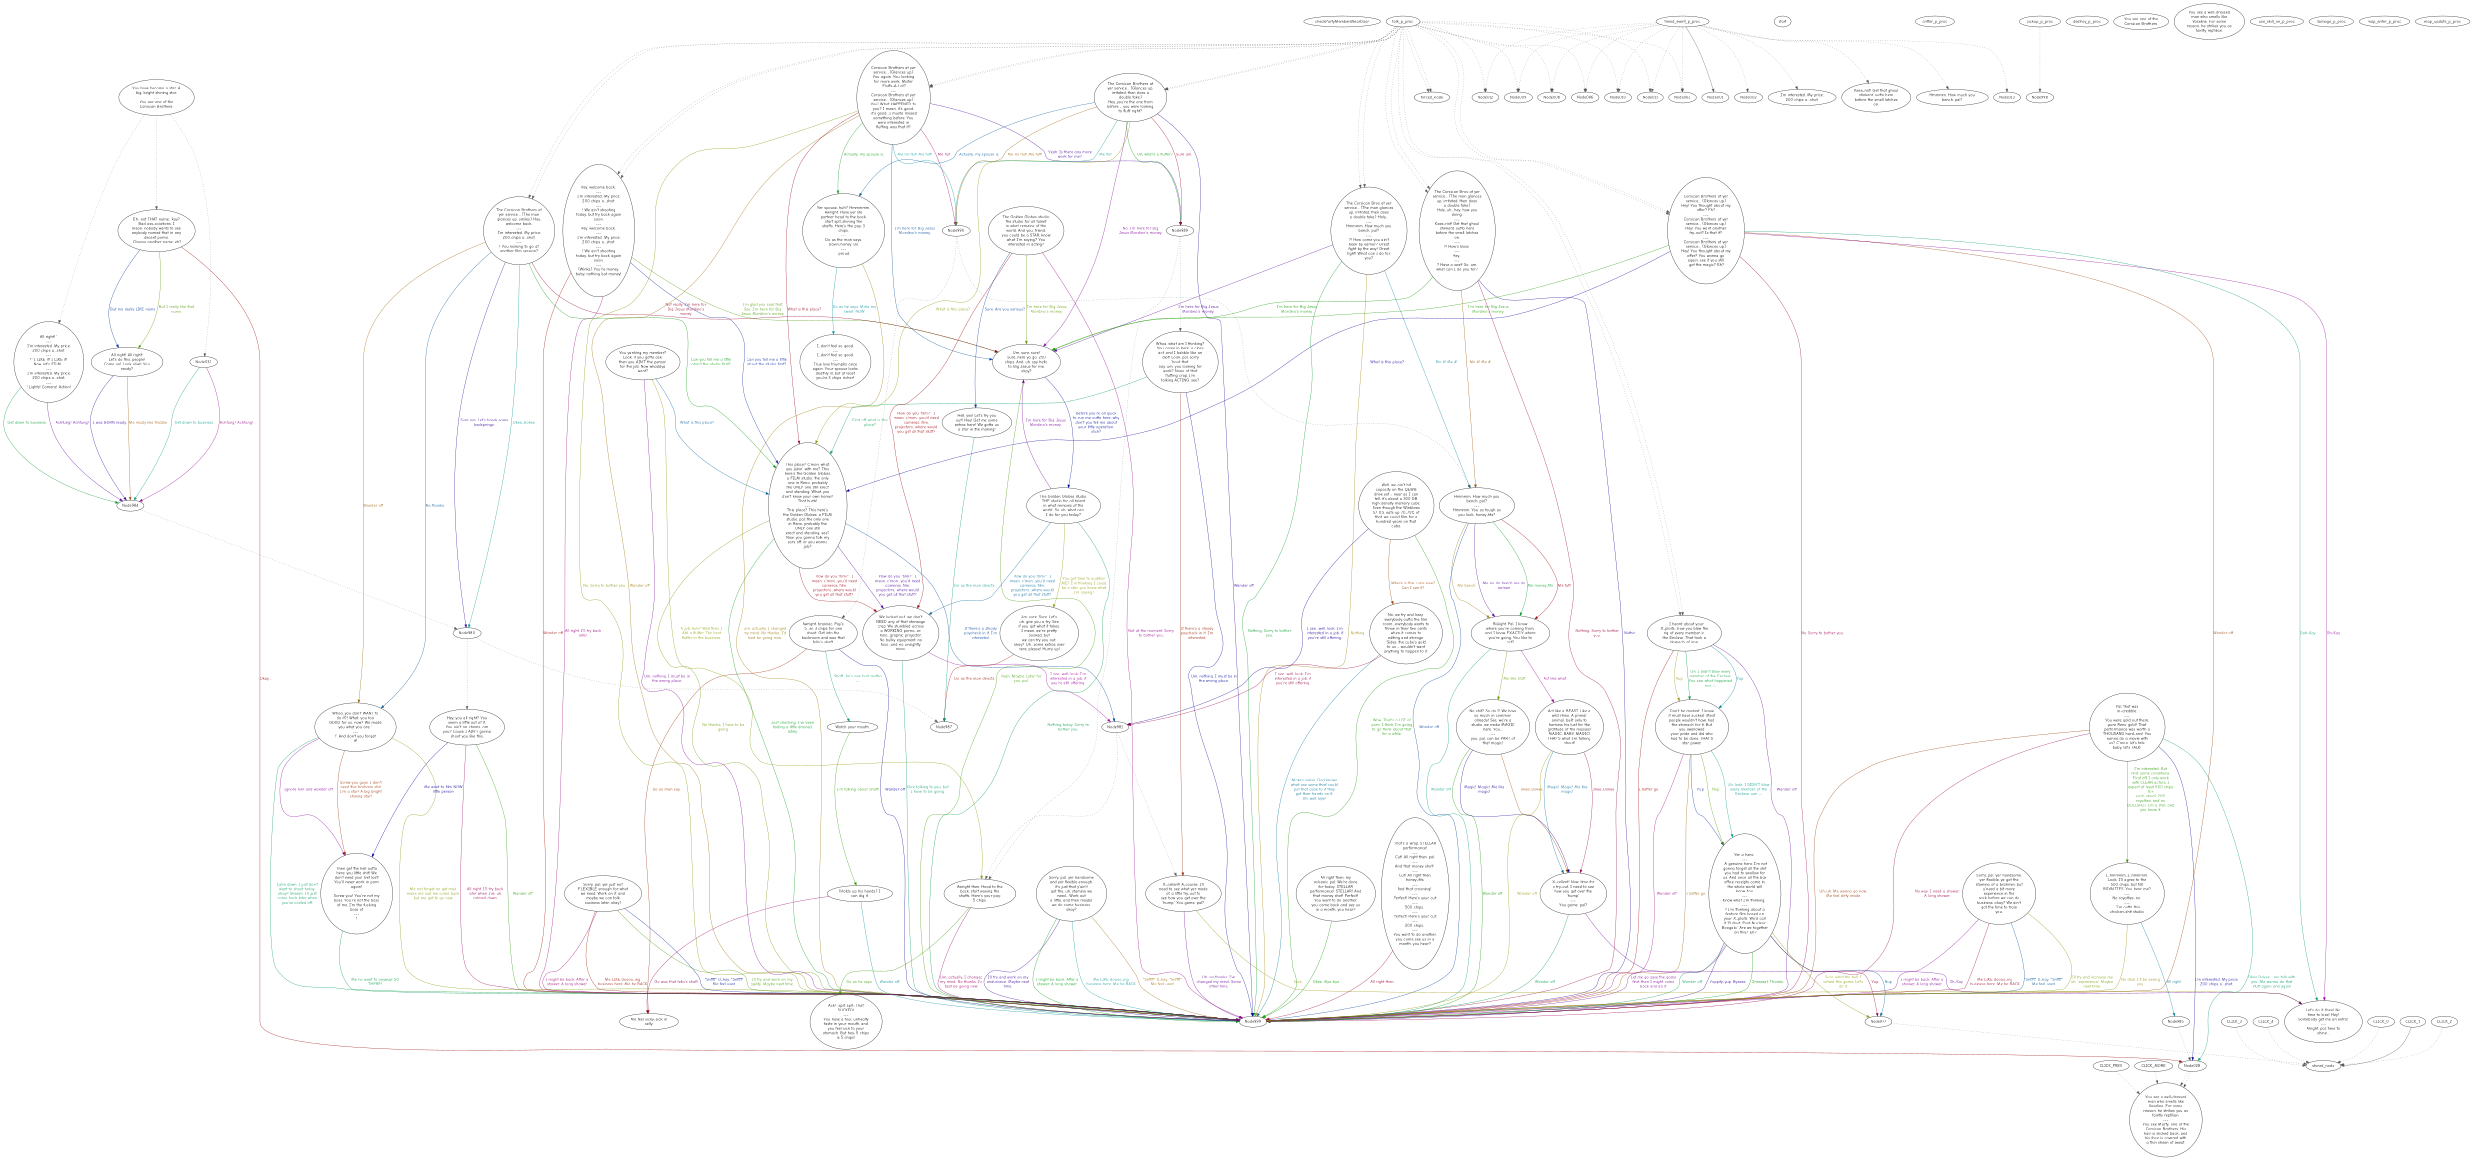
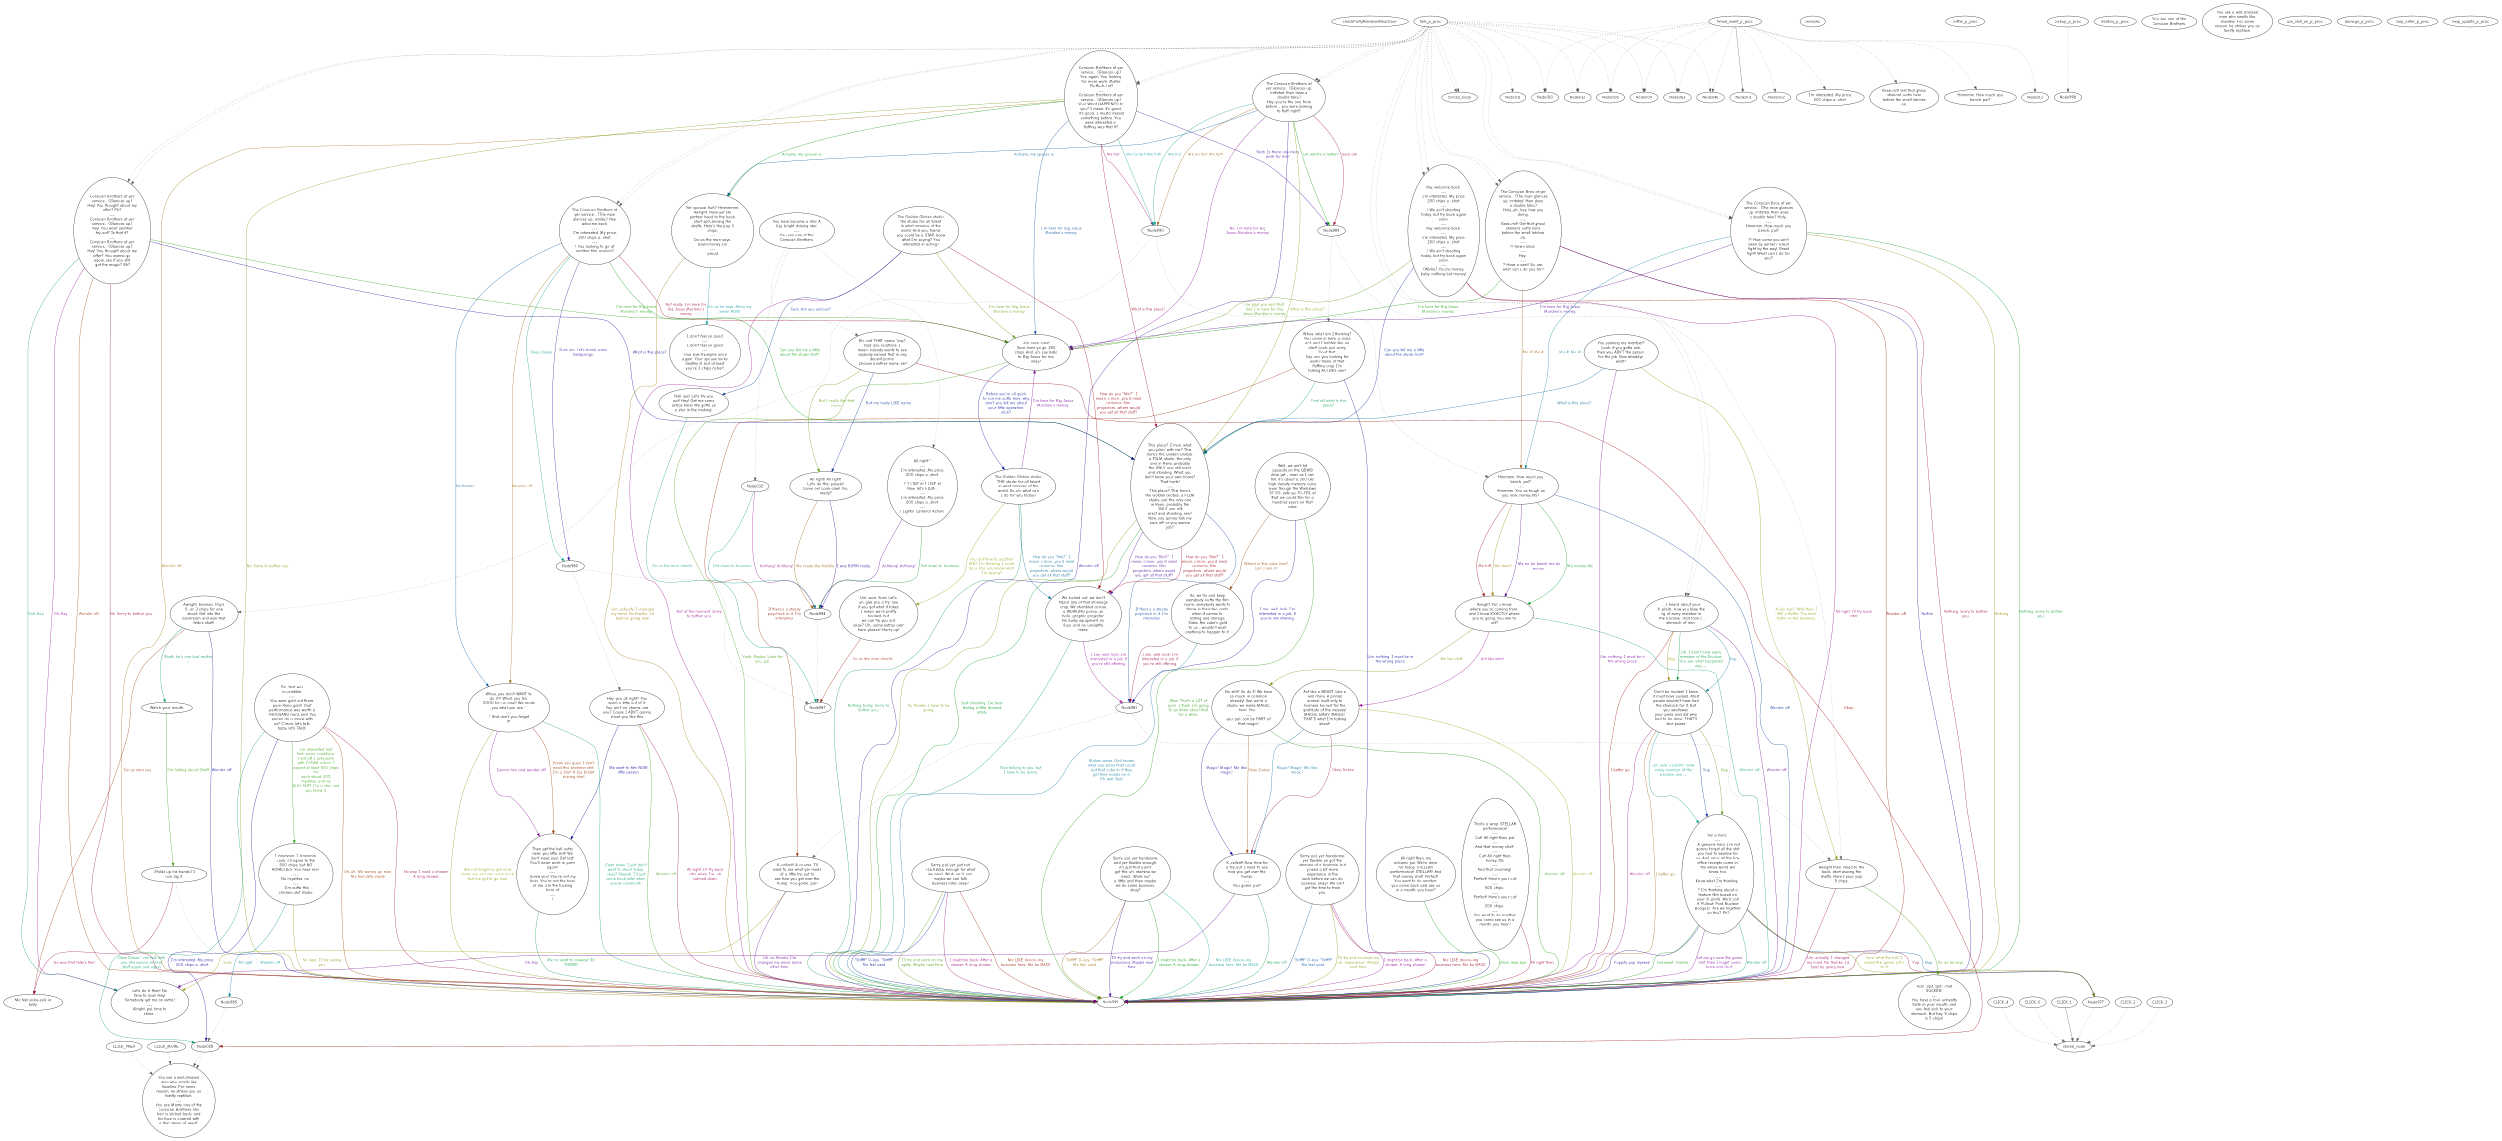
(1783, 22) -> (1813, 22)
(1663, 57) -> none
(297, 569) -> (818, 659)
(676, 982) -> (75, 963)
(1012, 1011) -> (608, 993)
